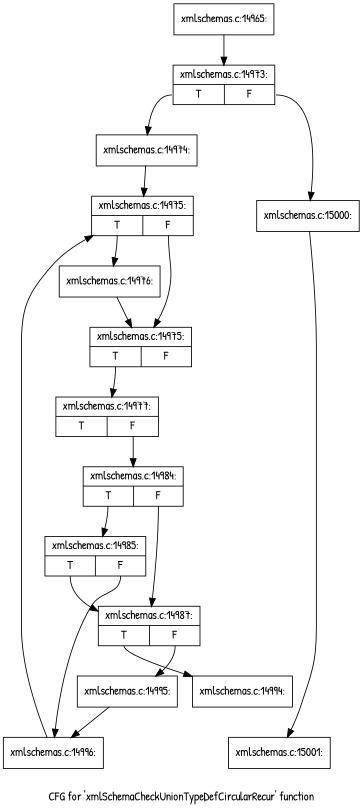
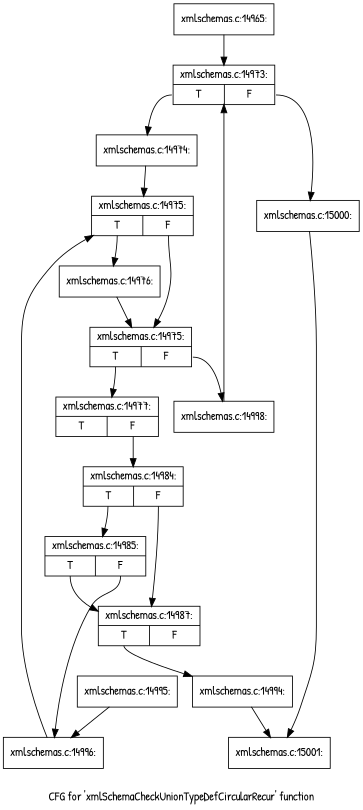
none -> (224, 417)
(171, 660) -> none
none -> (259, 719)
